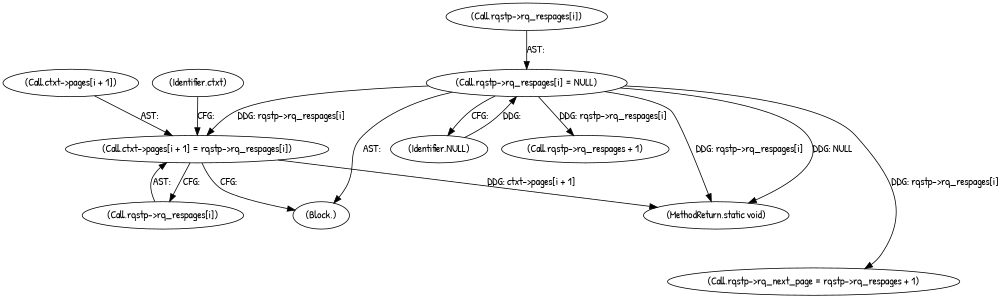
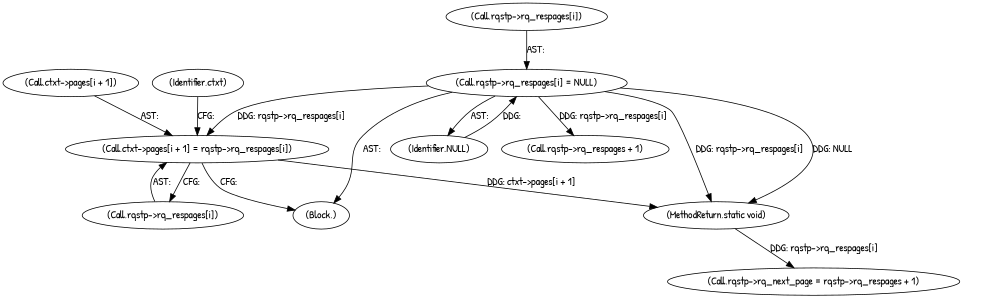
(816, 113) -> (761, 246)
(481, 116) -> (481, 116)
